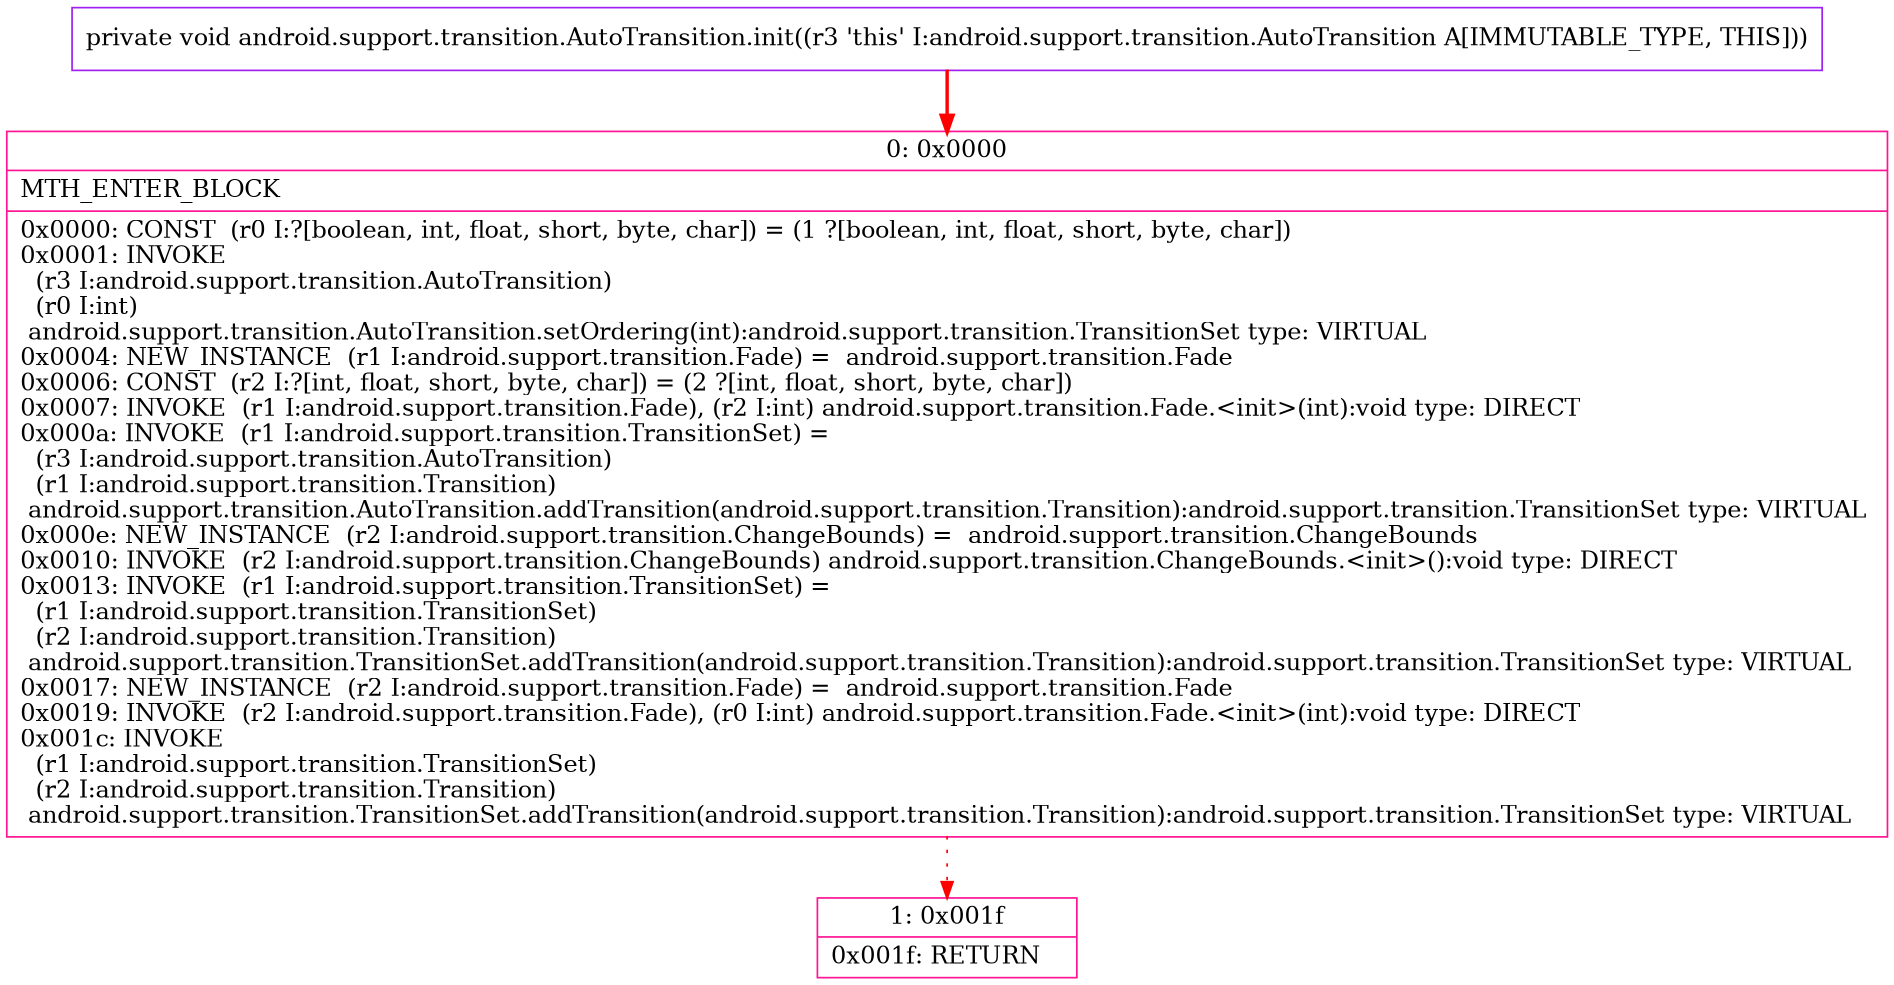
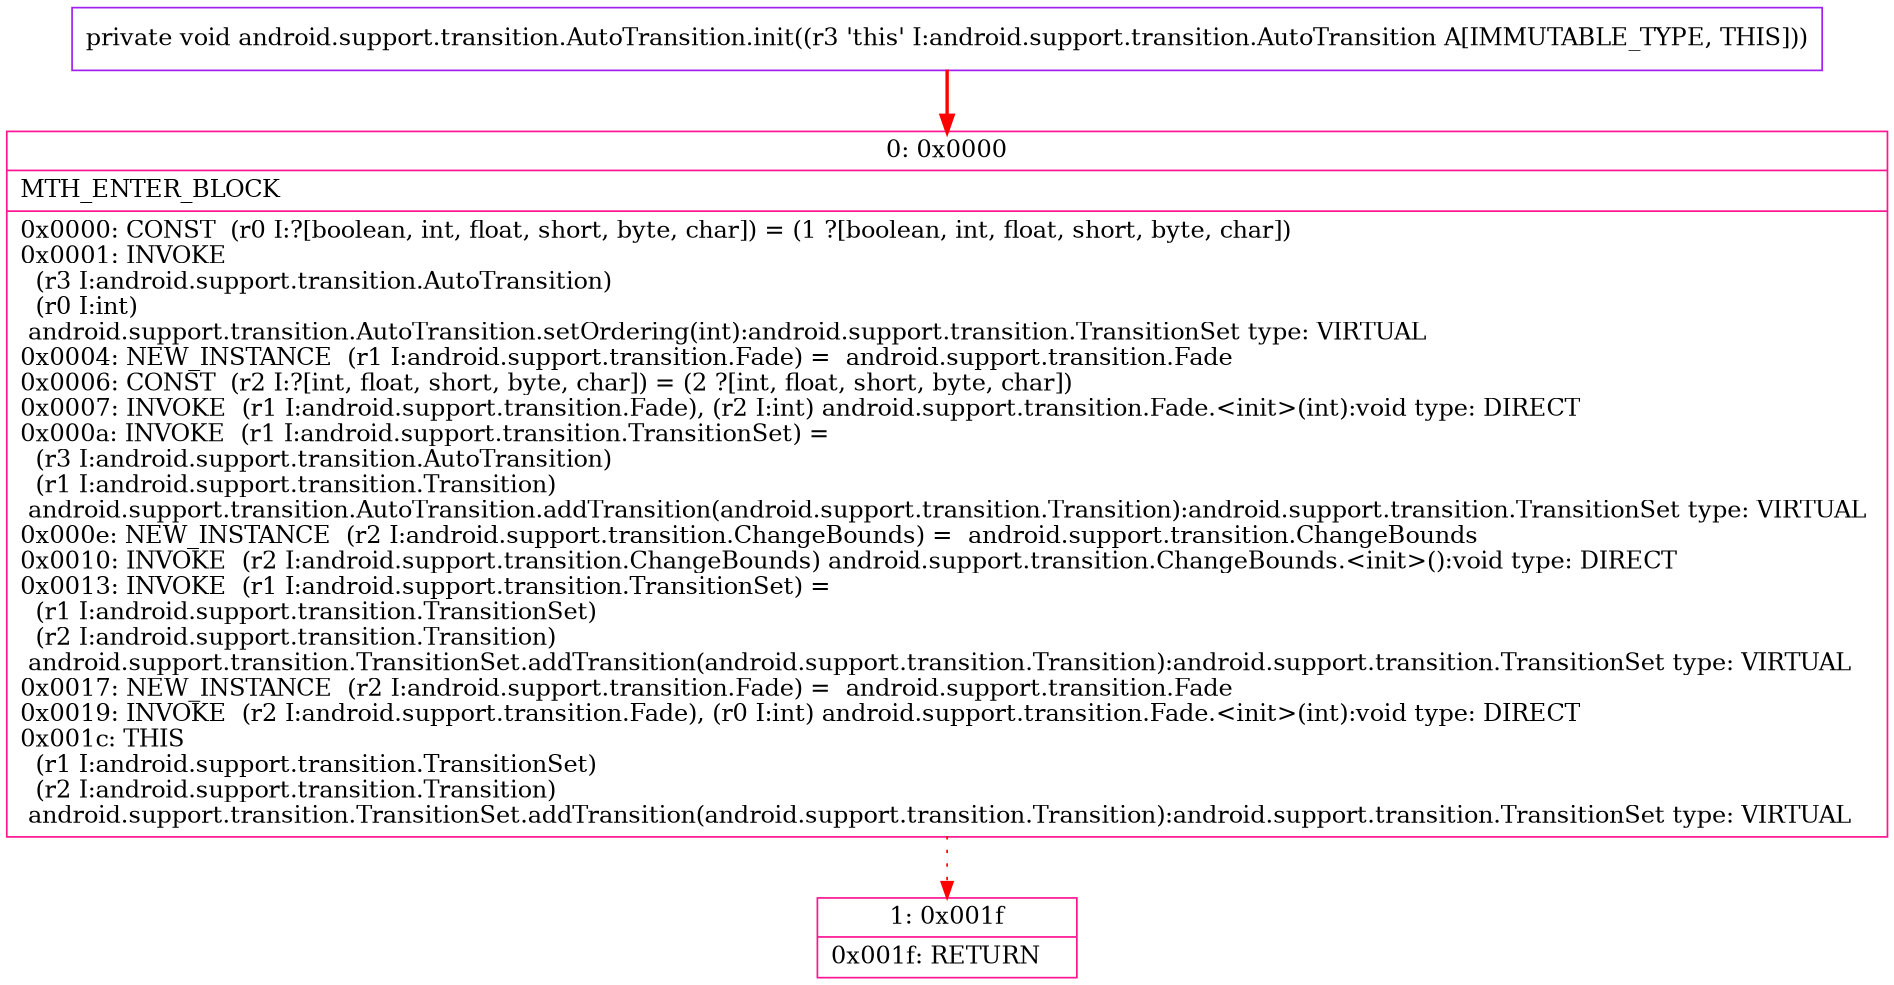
(131, 739) -> (110, 739)
